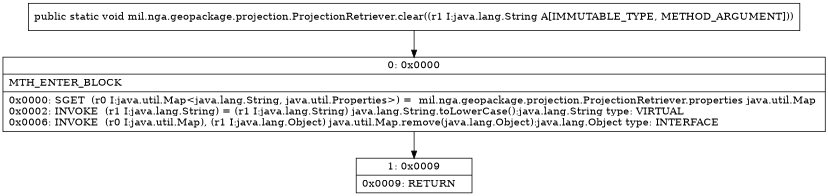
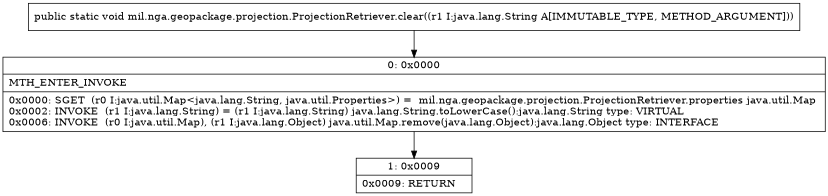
(66, 83) -> (68, 83)
